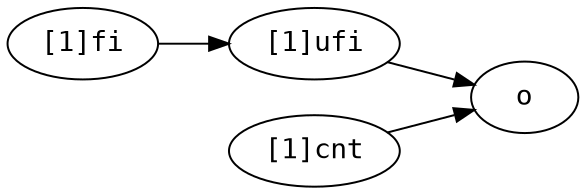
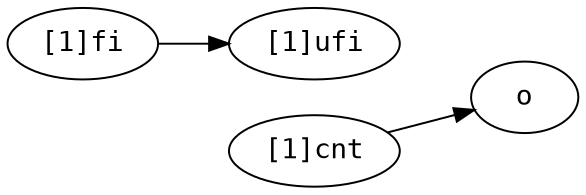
(421, 71) -> none
